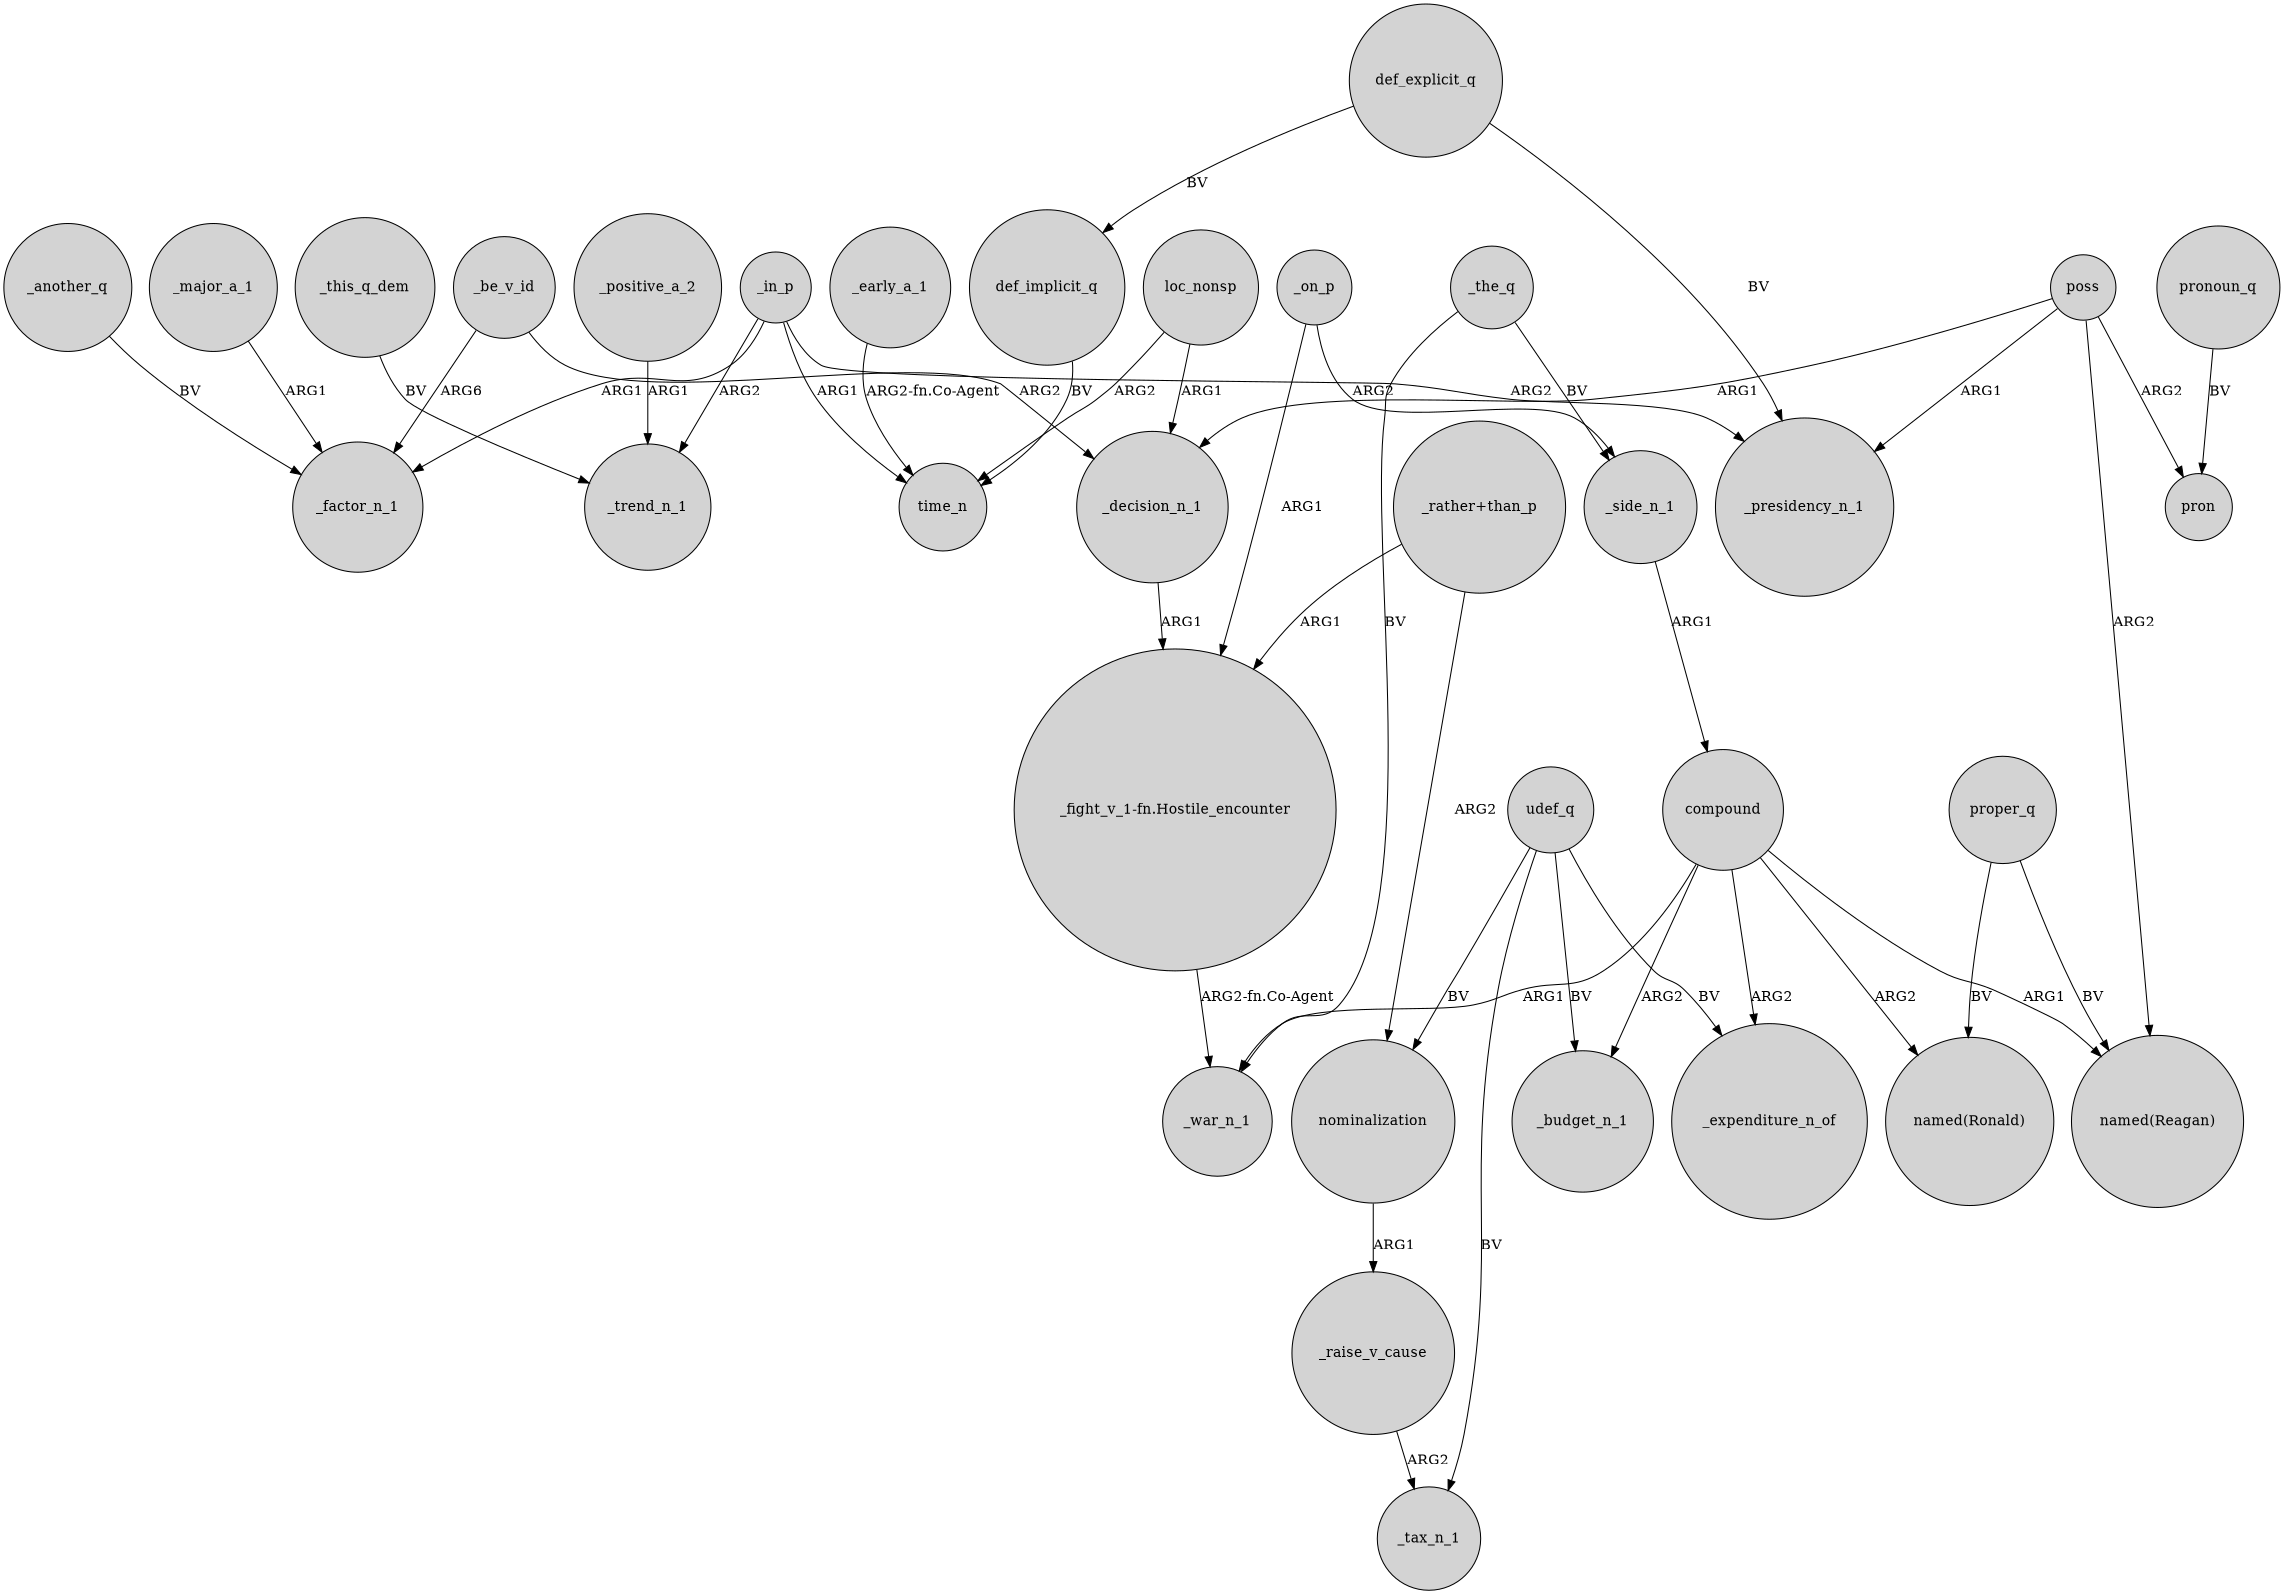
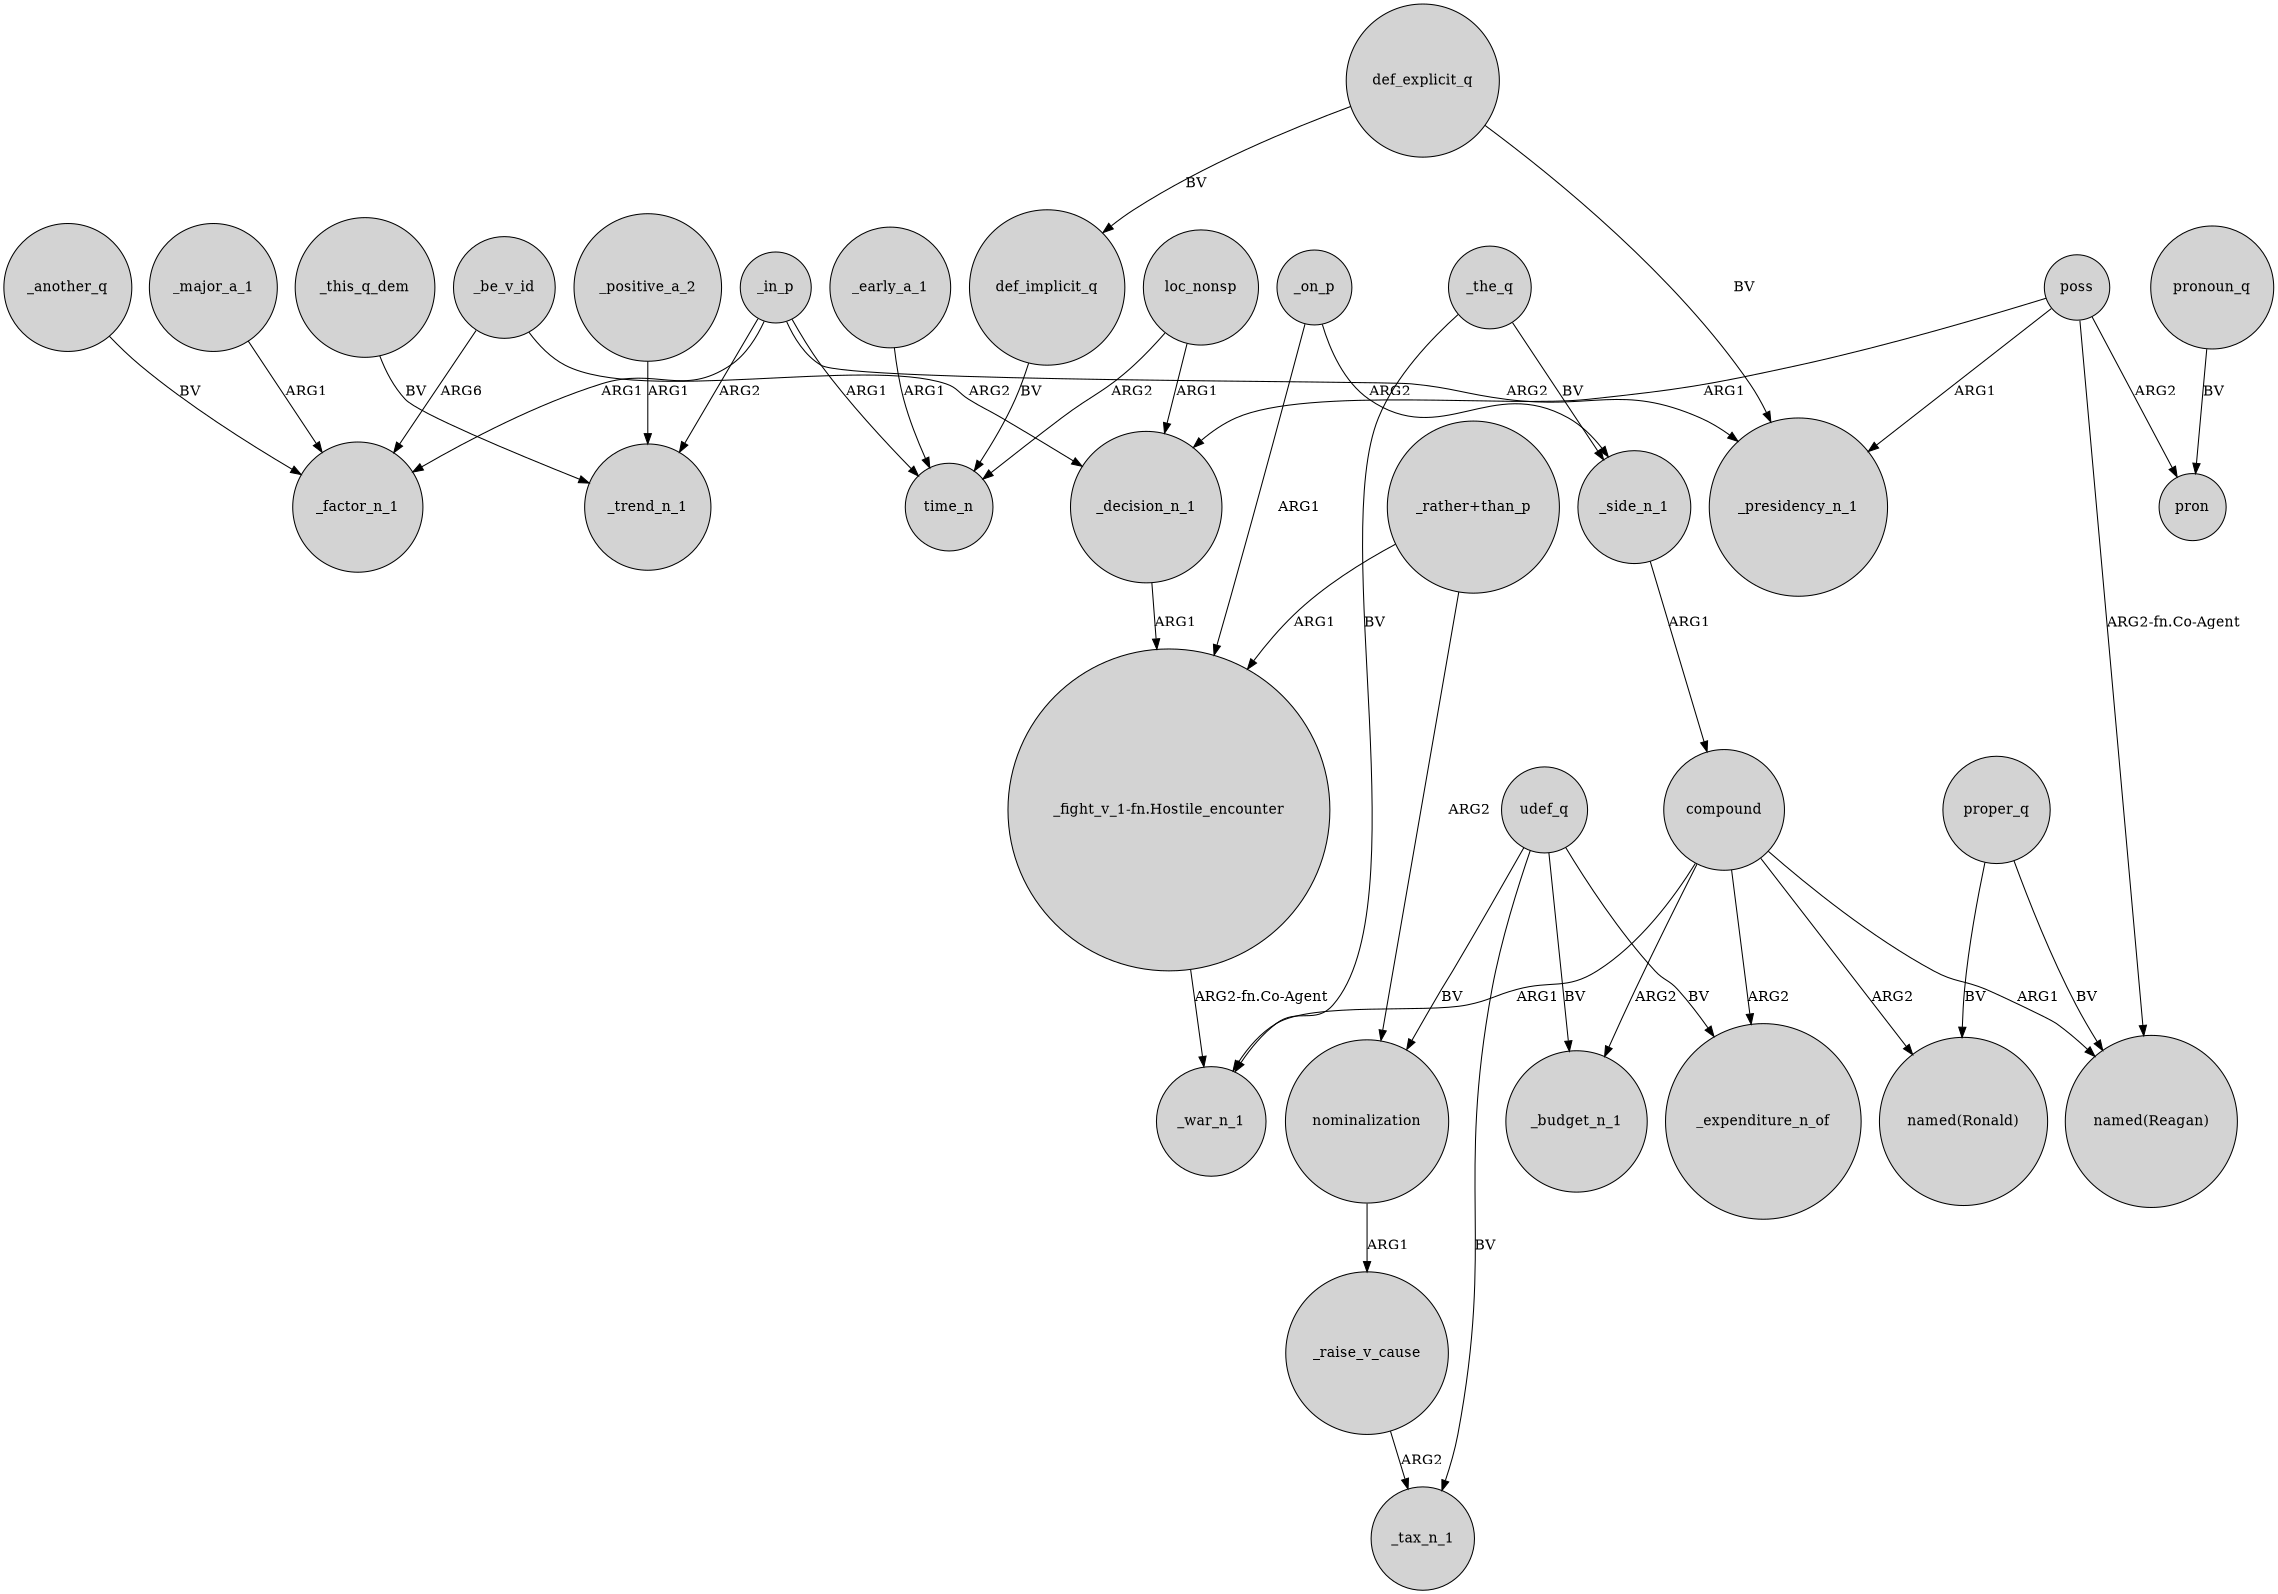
(934, 392) -> (925, 392)
(2134, 623) -> (2174, 623)
